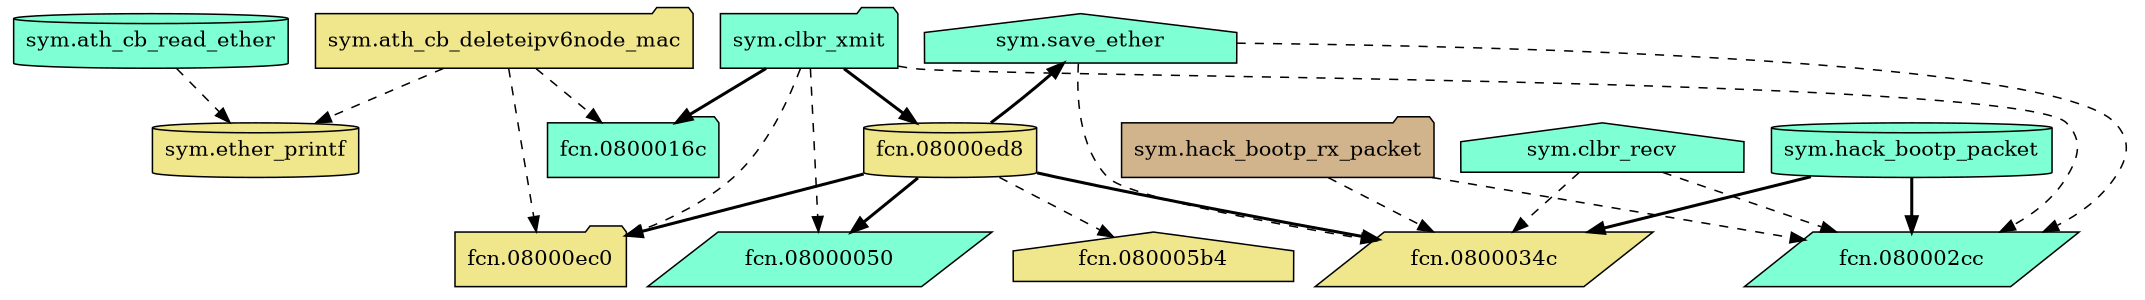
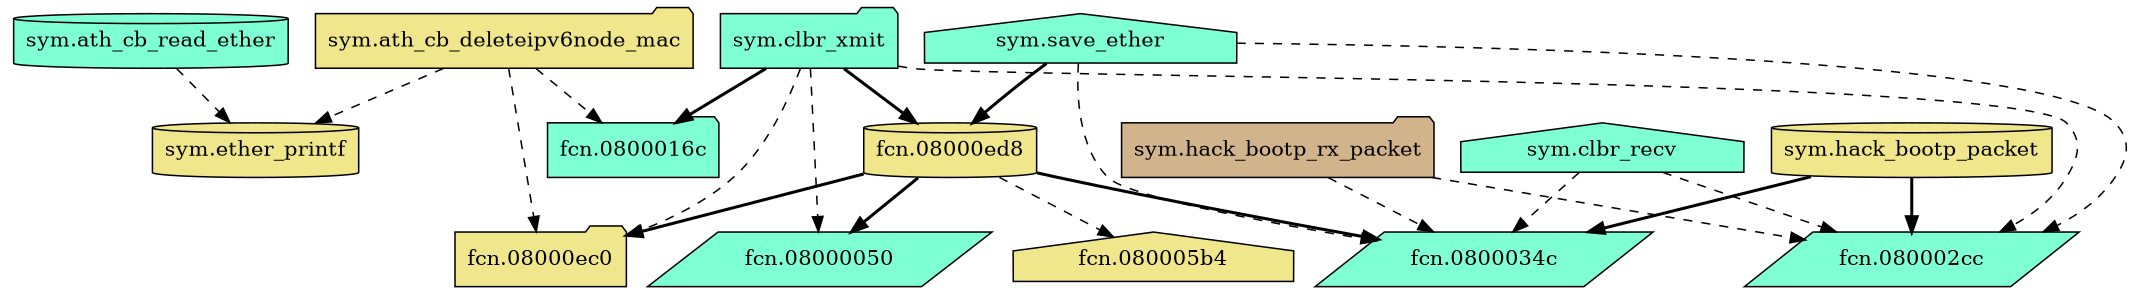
(1022, 99) -> (1015, 87)
(1912, 150) -> (1912, 150)
(1484, 259) -> (1484, 259)
